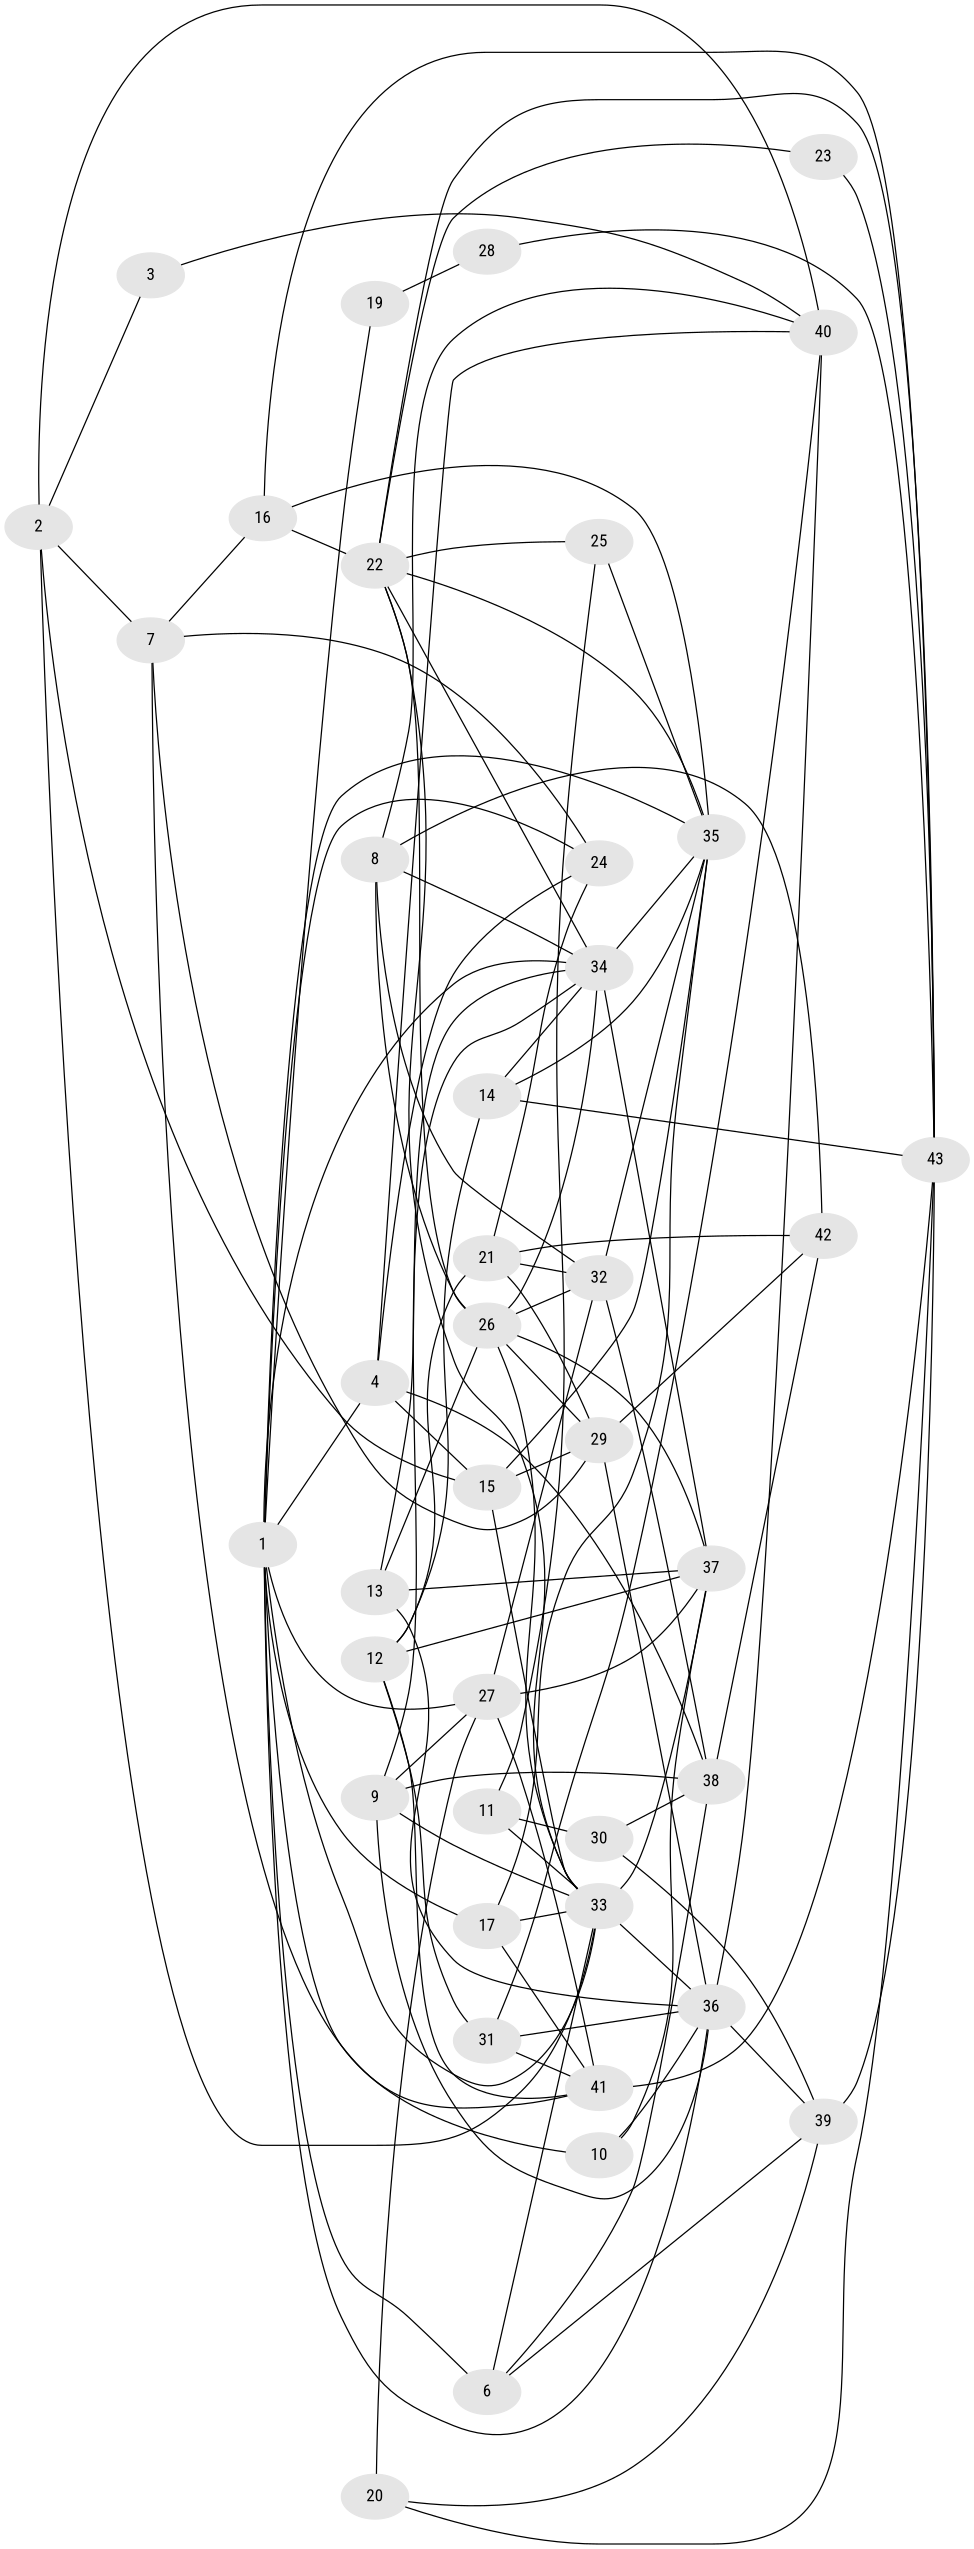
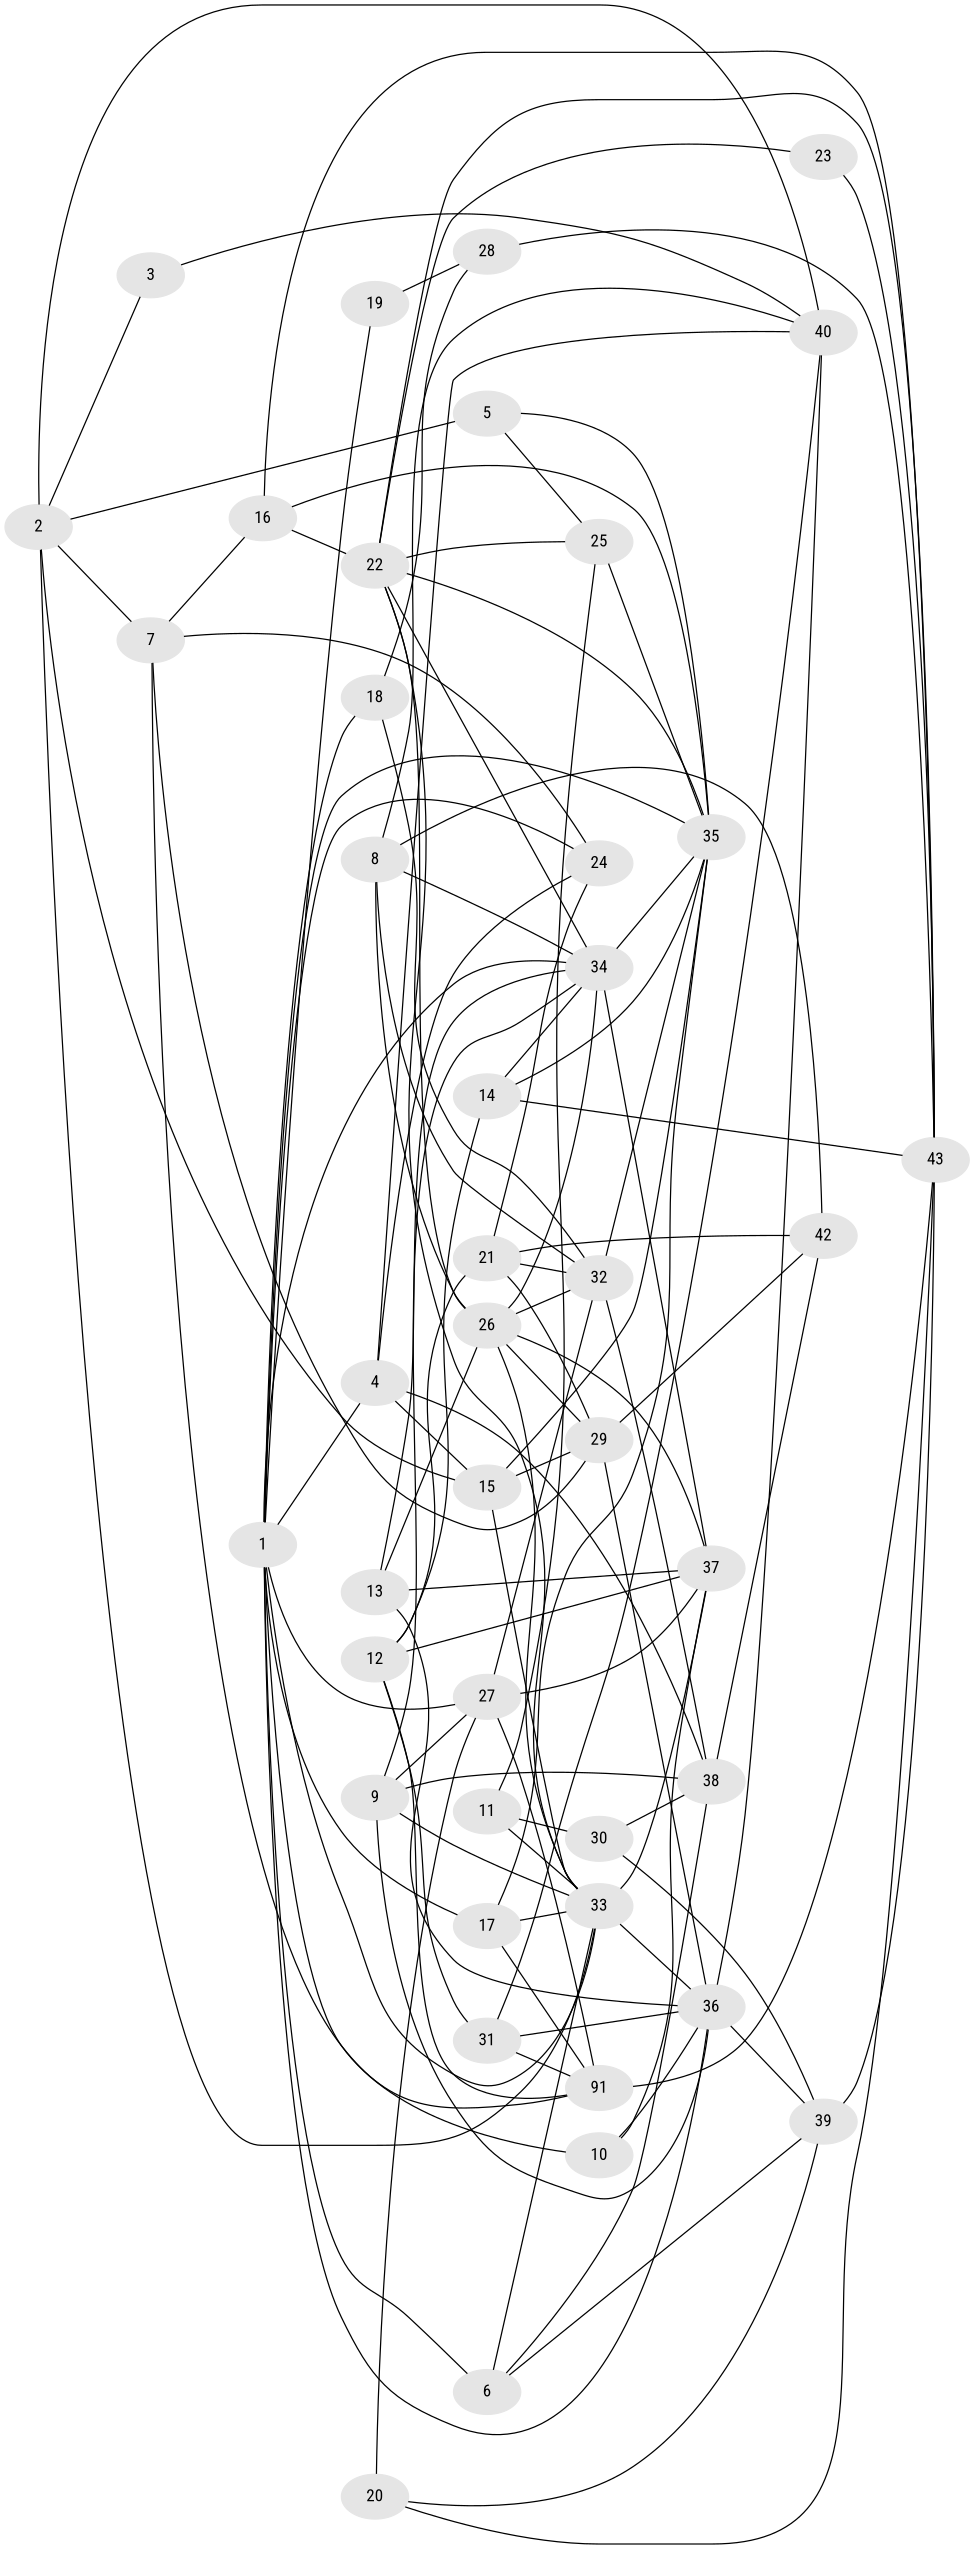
none -> (487, 414)
none -> (375, 698)
(599, 2088) -> (599, 2088)
